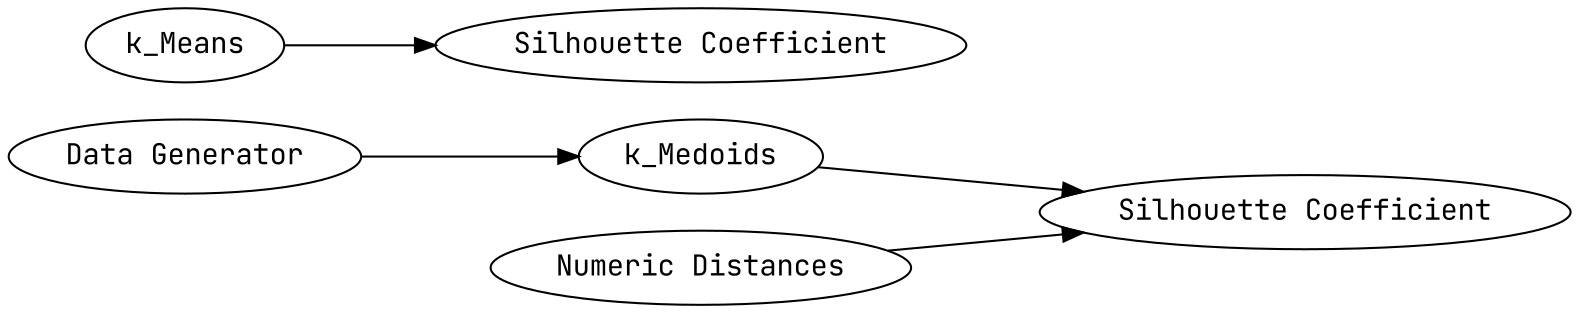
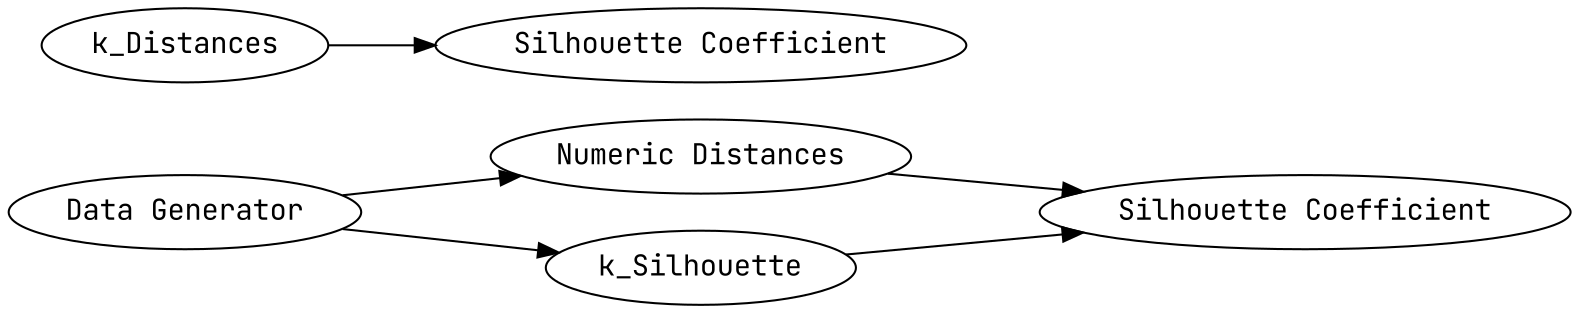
(185, 45) -> (185, 45)
(701, 157) -> (701, 268)
none -> (421, 187)
